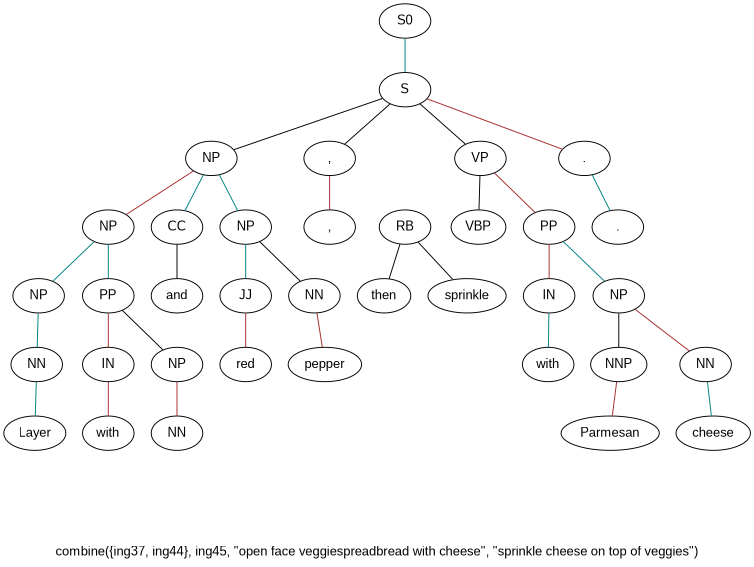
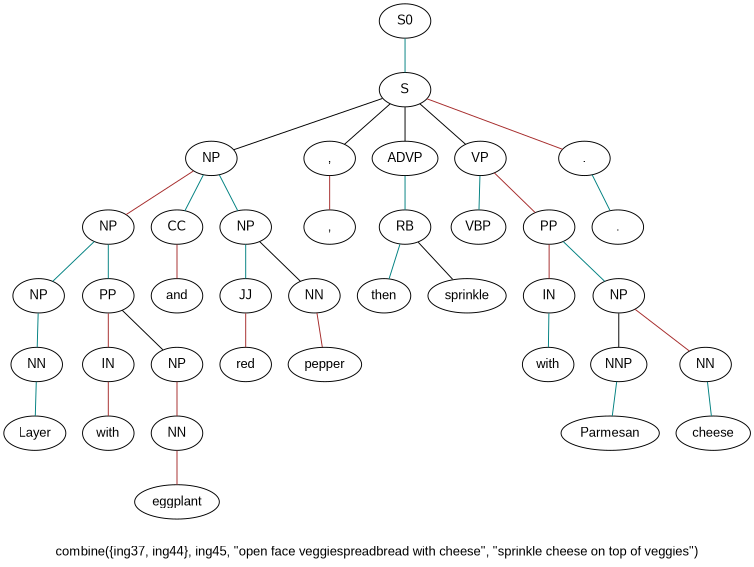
none -> (405, 158)
(479, 193) -> (479, 193)
(177, 262) -> (177, 262)
(395, 262) -> (395, 262)
(614, 399) -> (614, 399)
none -> (177, 502)
